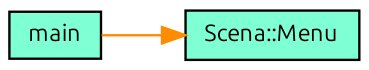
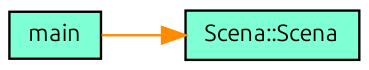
(272, 35) -> (272, 35)
